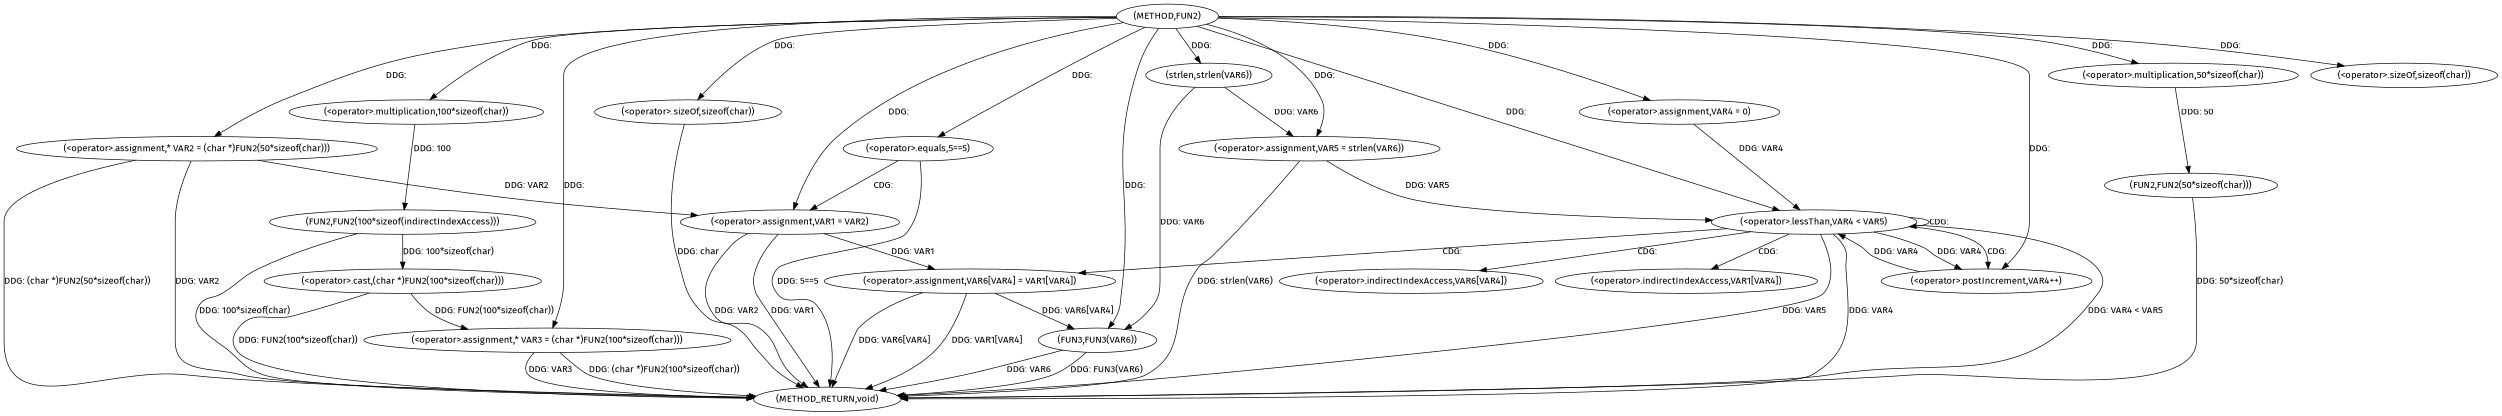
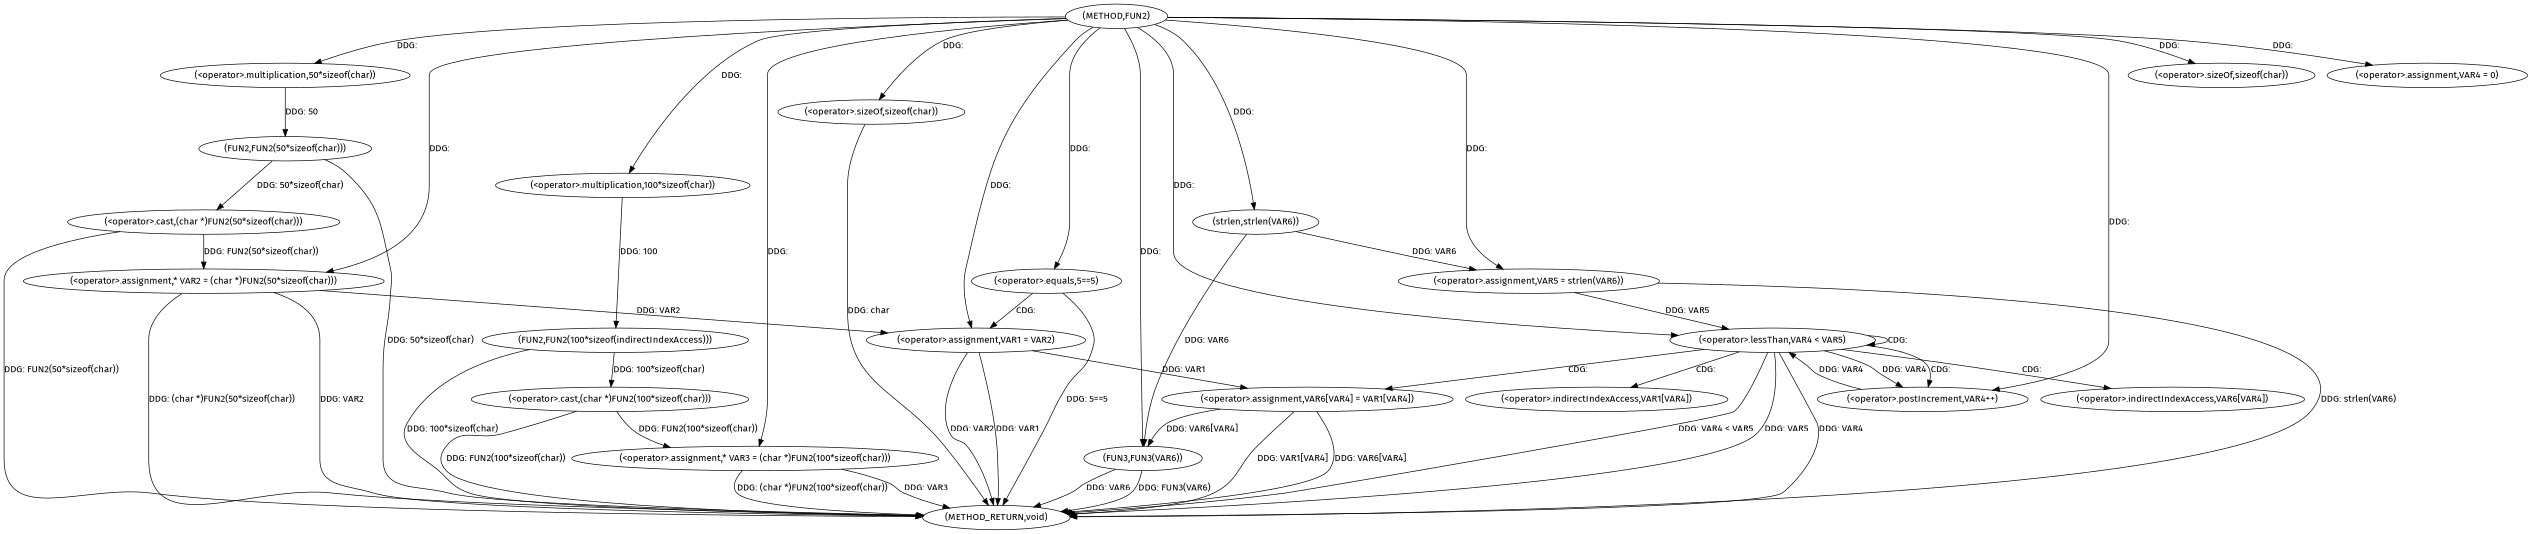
(1744, 165) -> none
none -> (204, 222)
